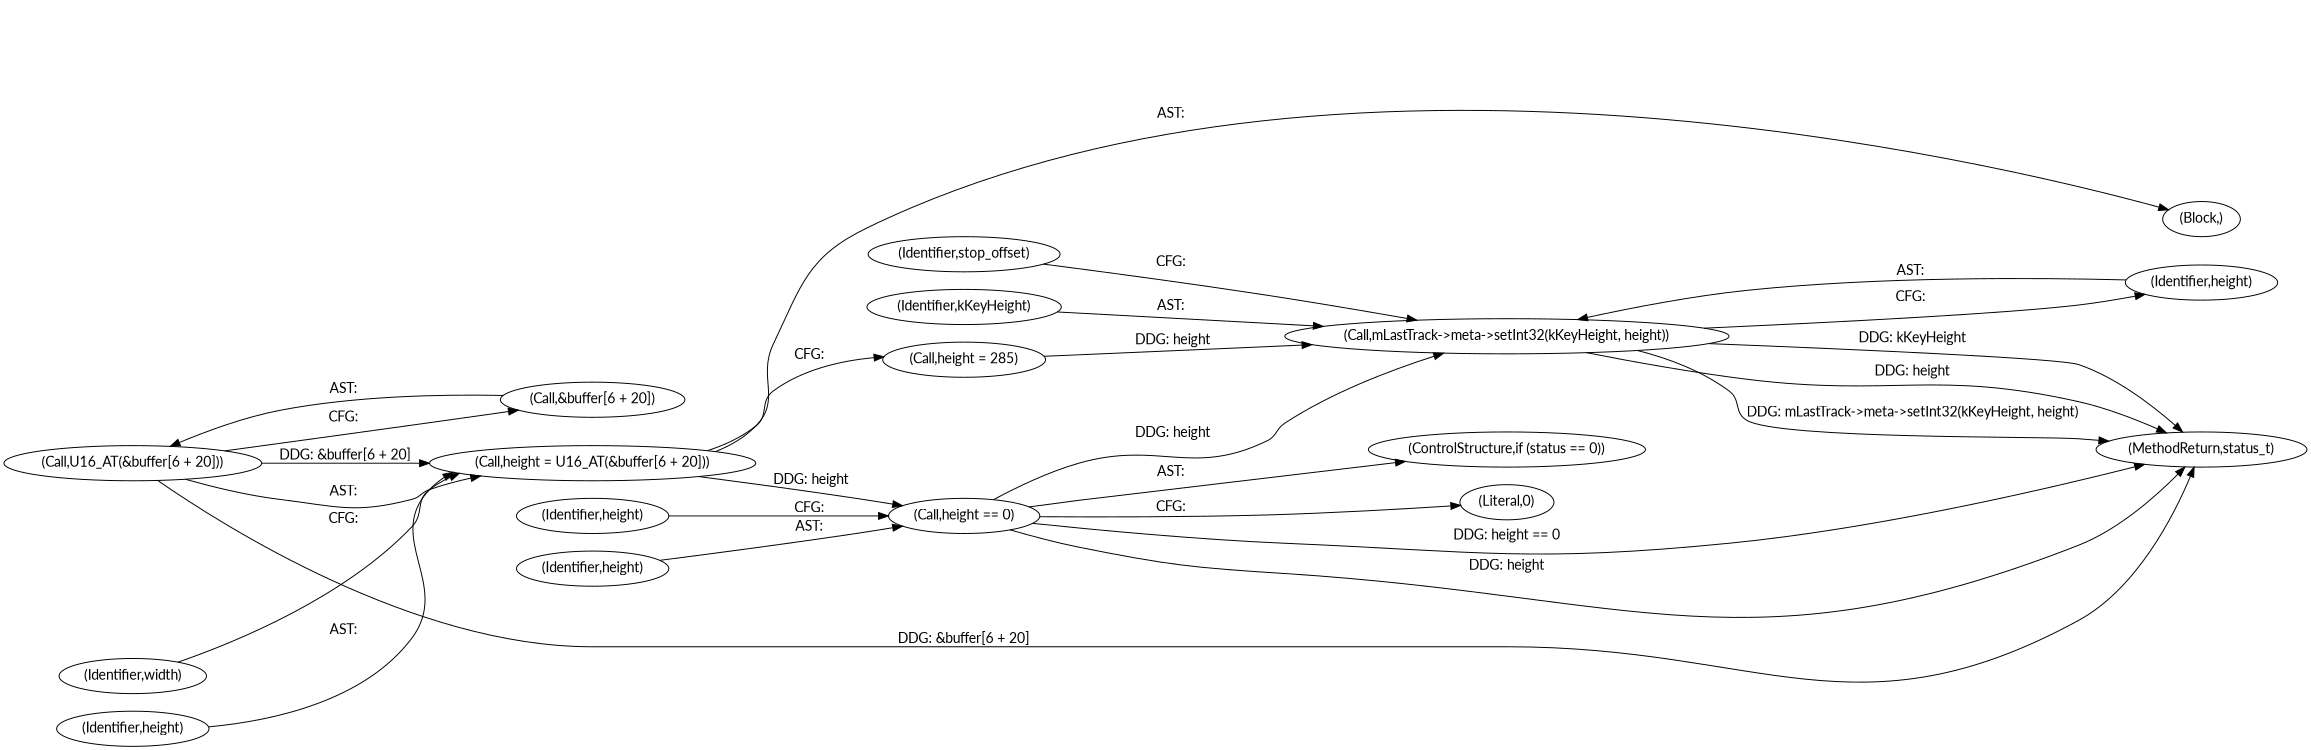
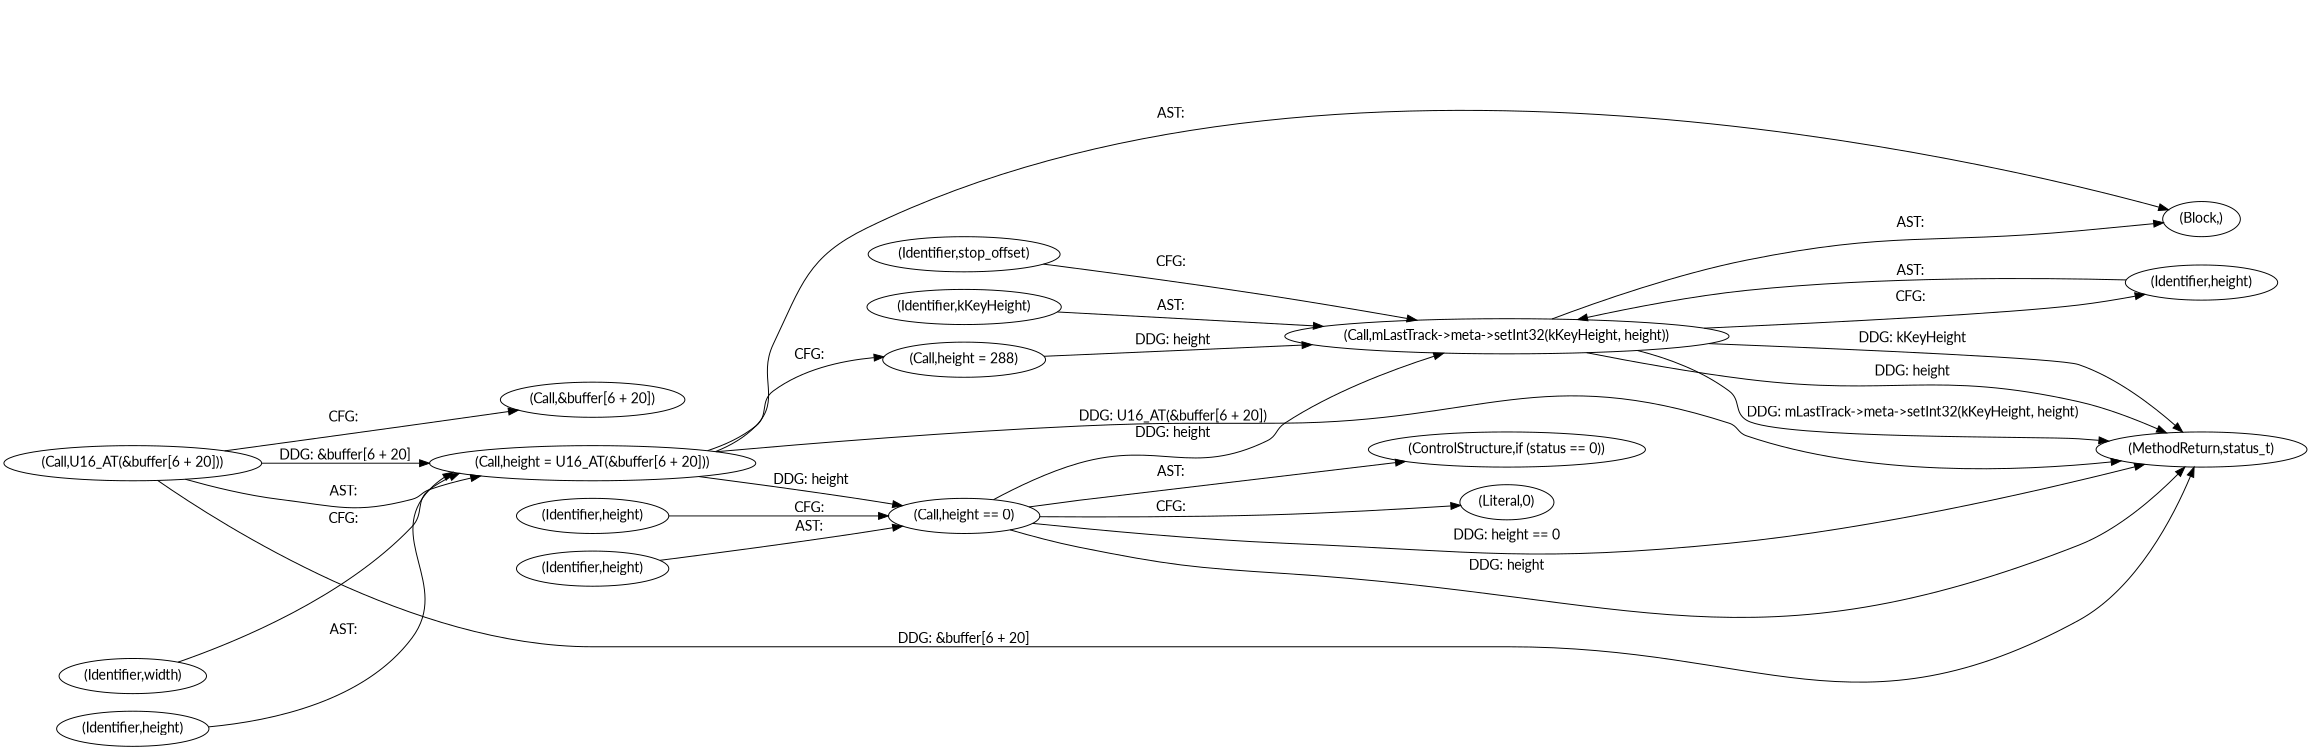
none -> (1848, 244)
(964, 360) -> (964, 360)
(339, 402) -> none
none -> (1419, 413)
